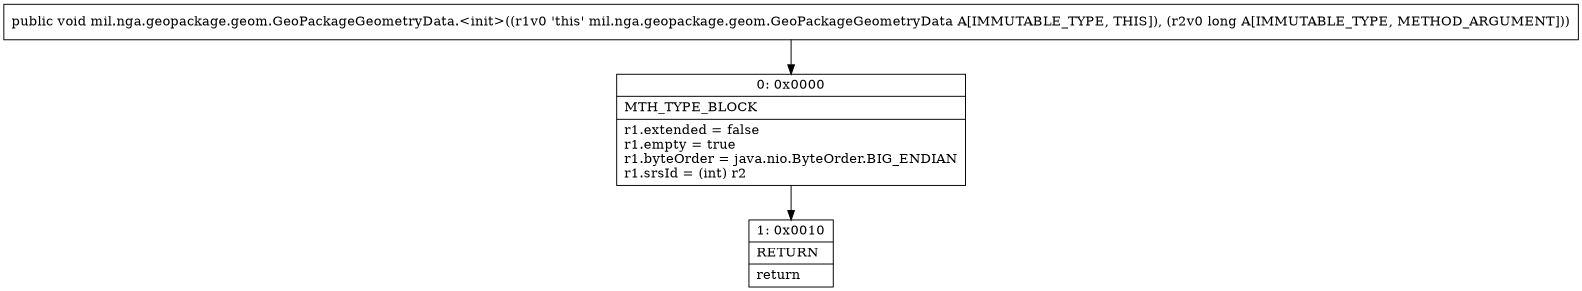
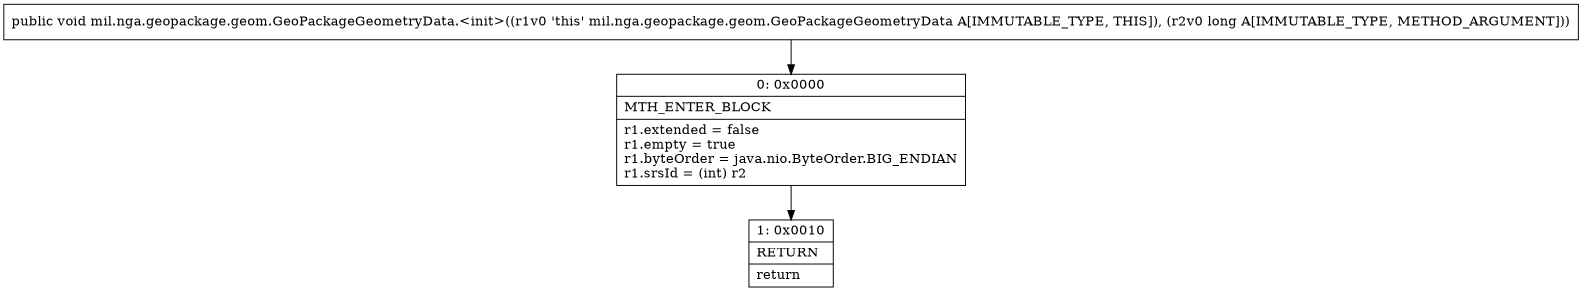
(691, 107) -> (698, 107)
